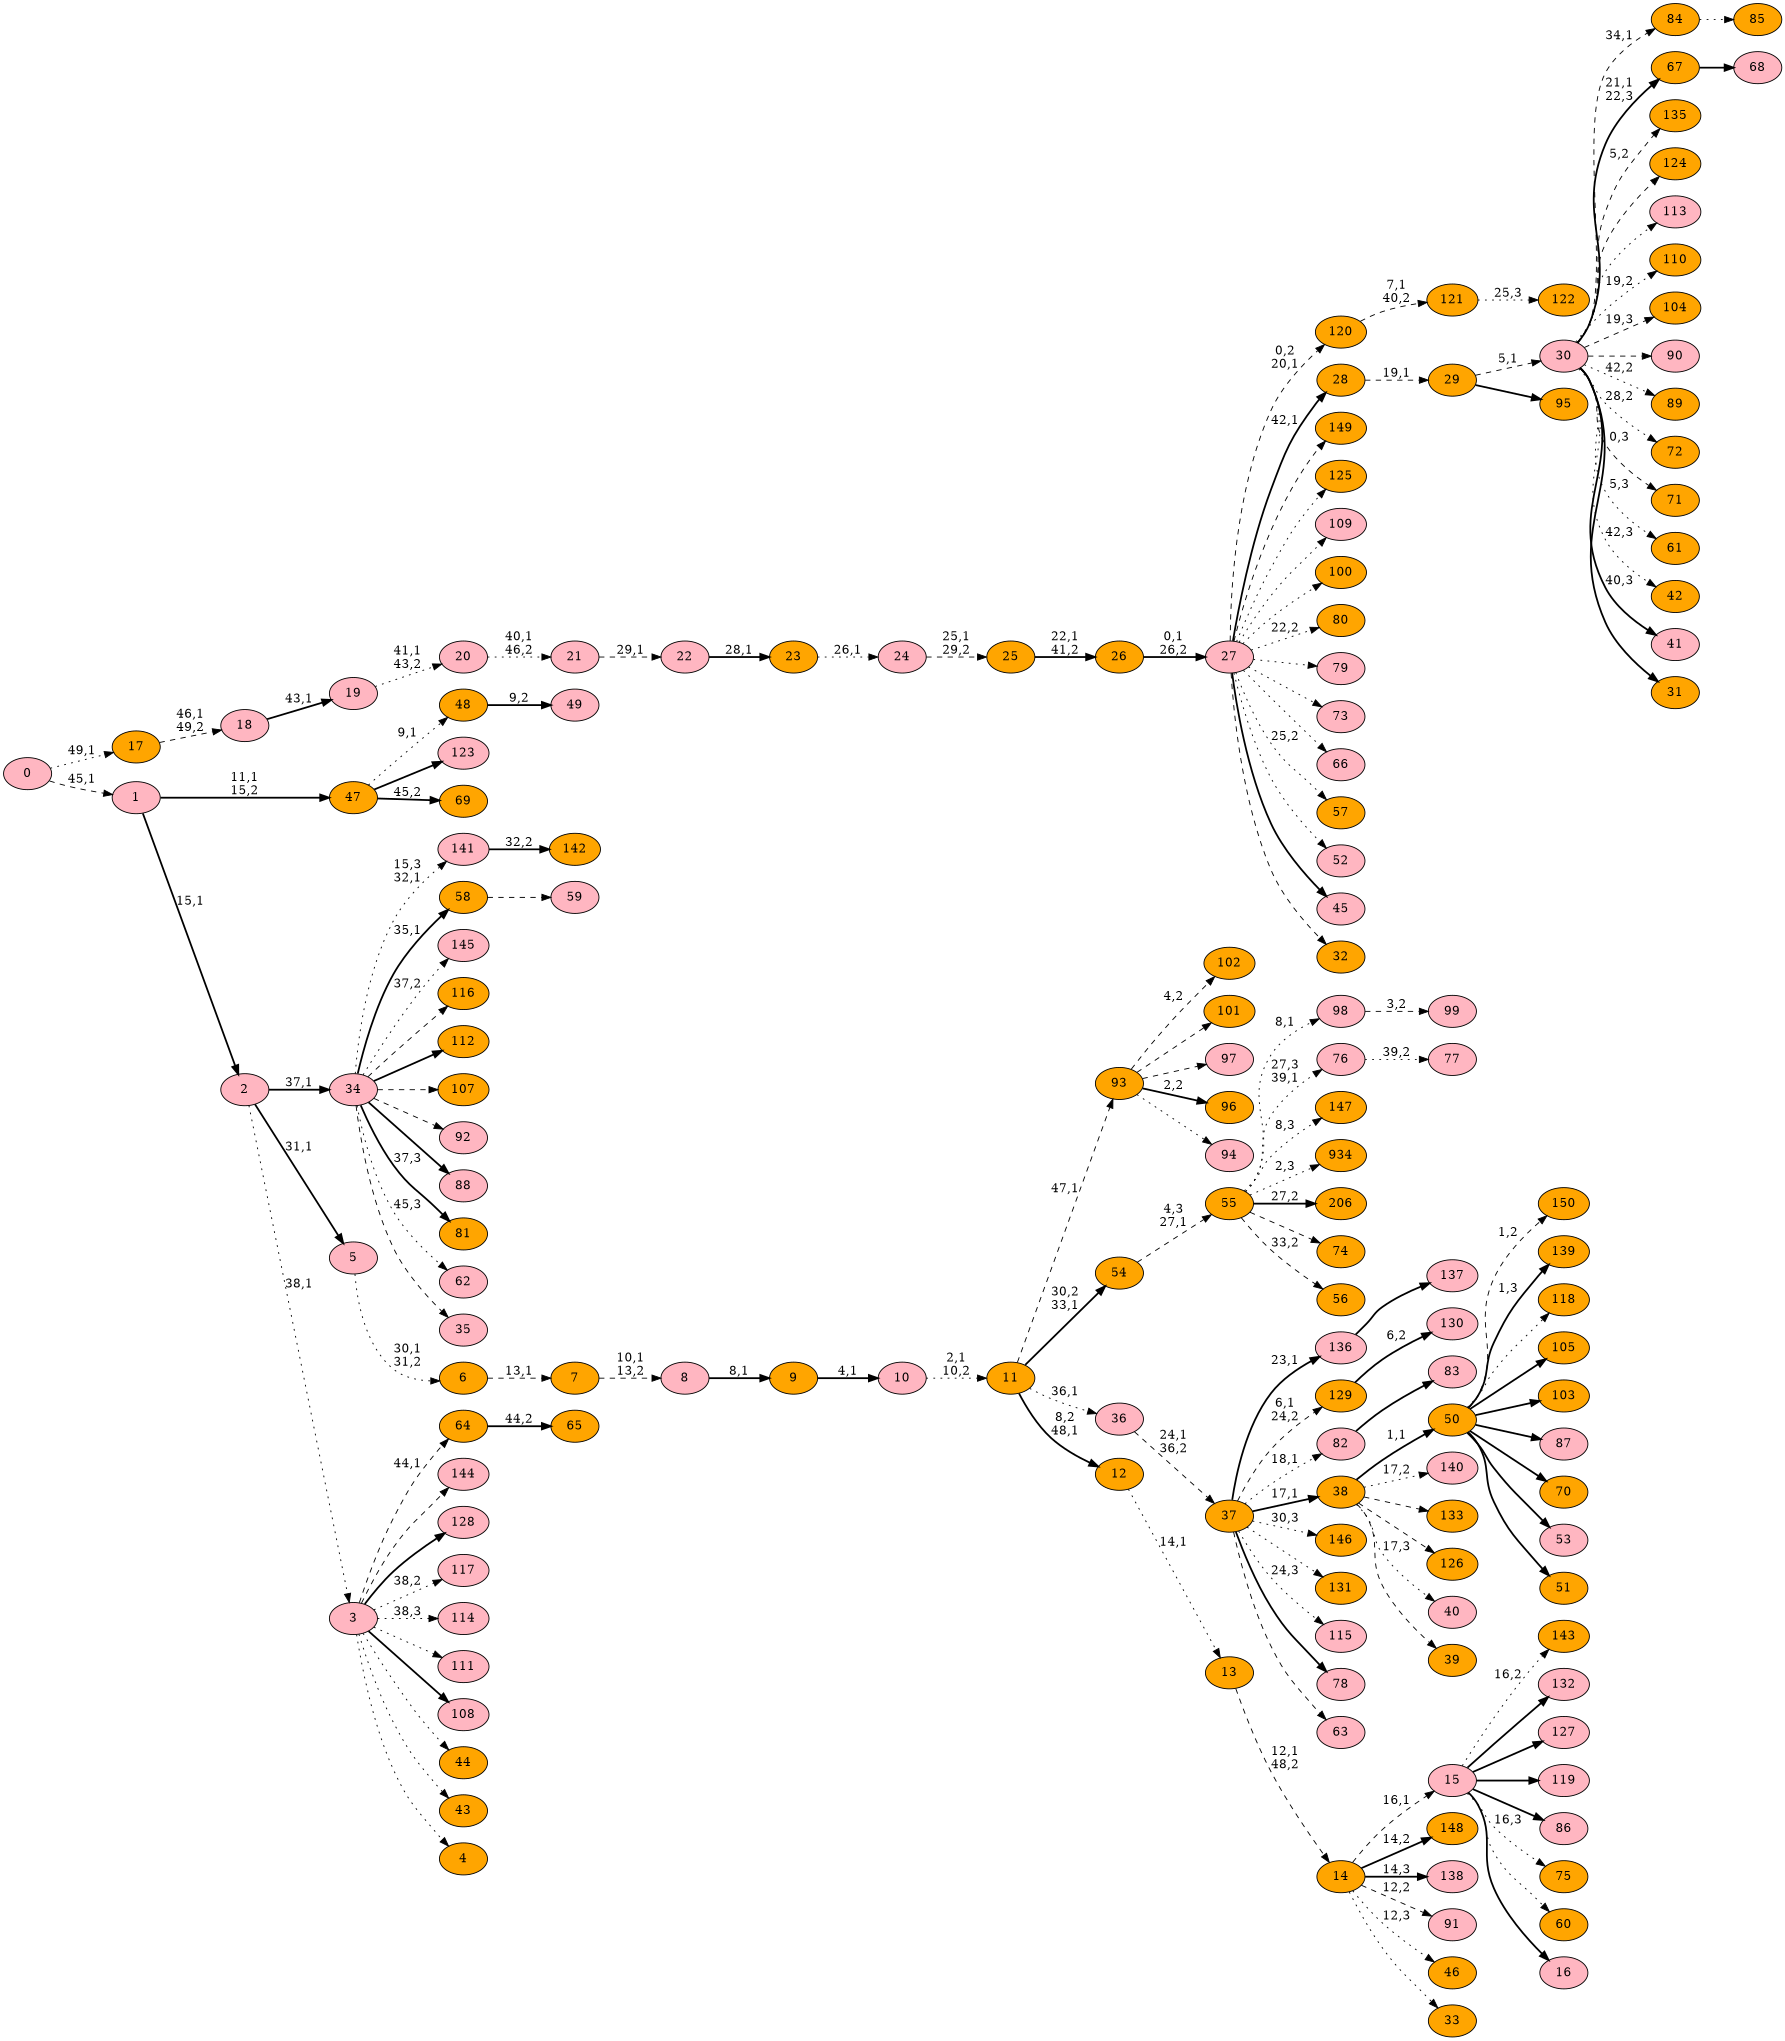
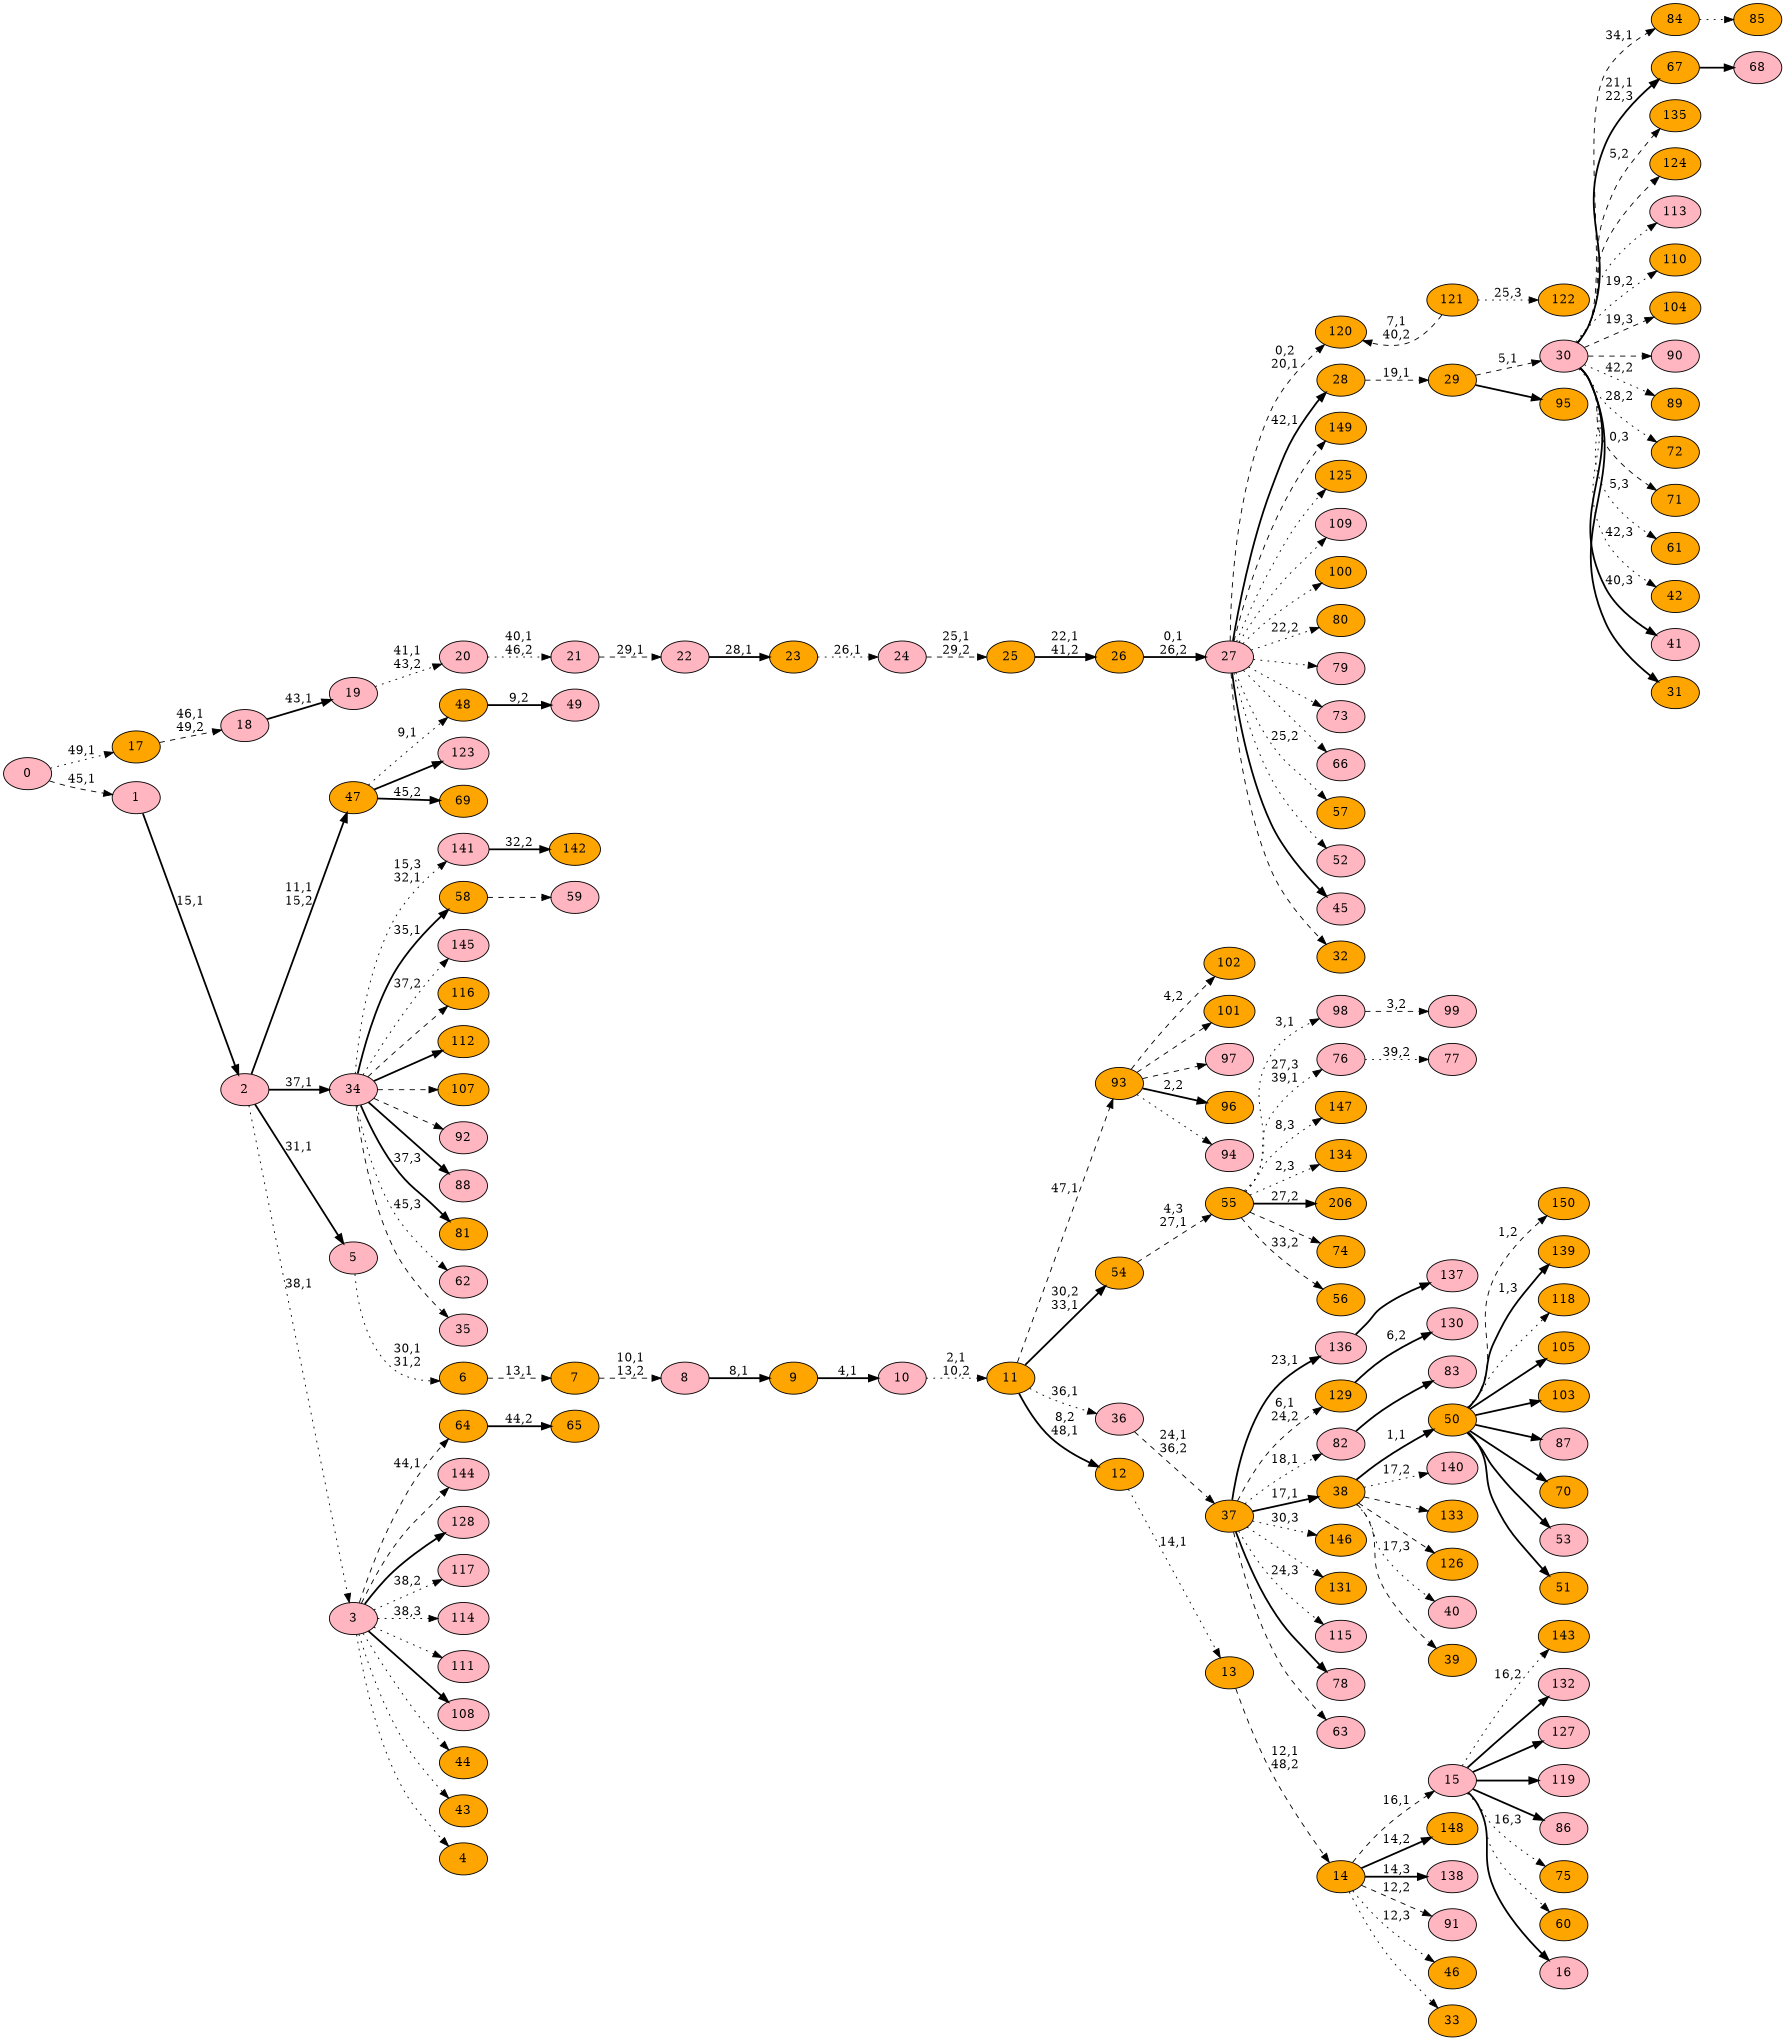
(1388, 310) -> (1412, 342)
(240, 798) -> (298, 948)
(1285, 1022) -> (1285, 1022)
(1341, 1156) -> (1341, 1156)
